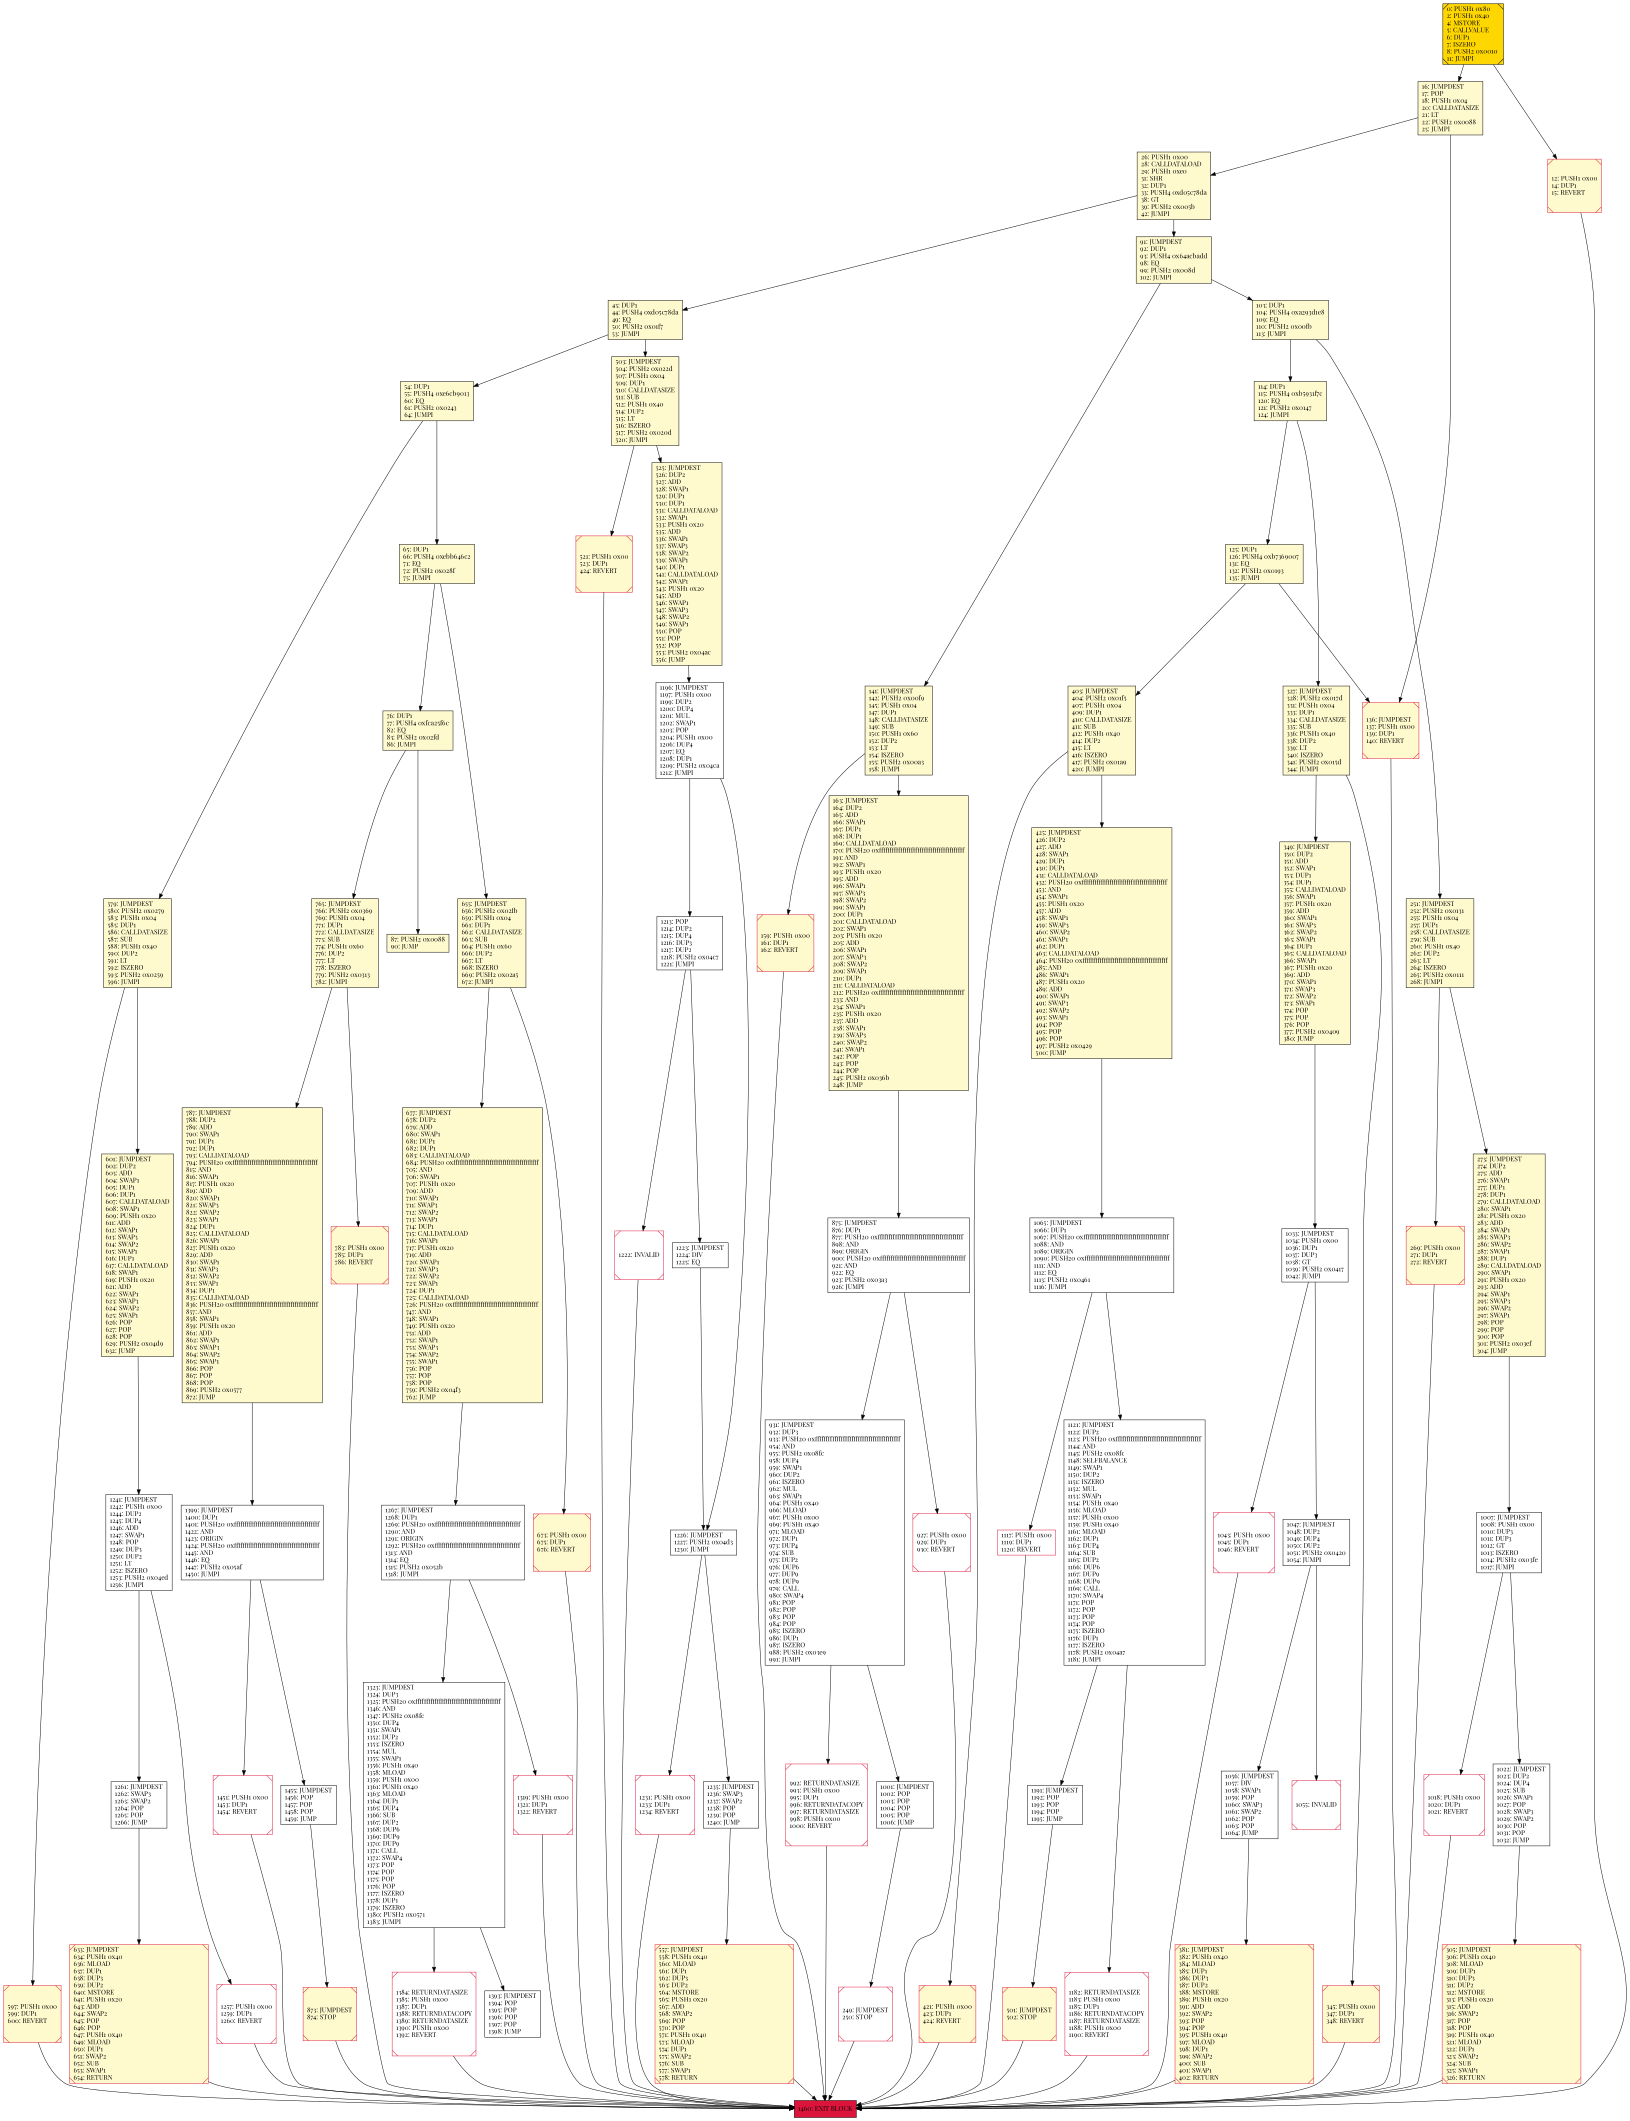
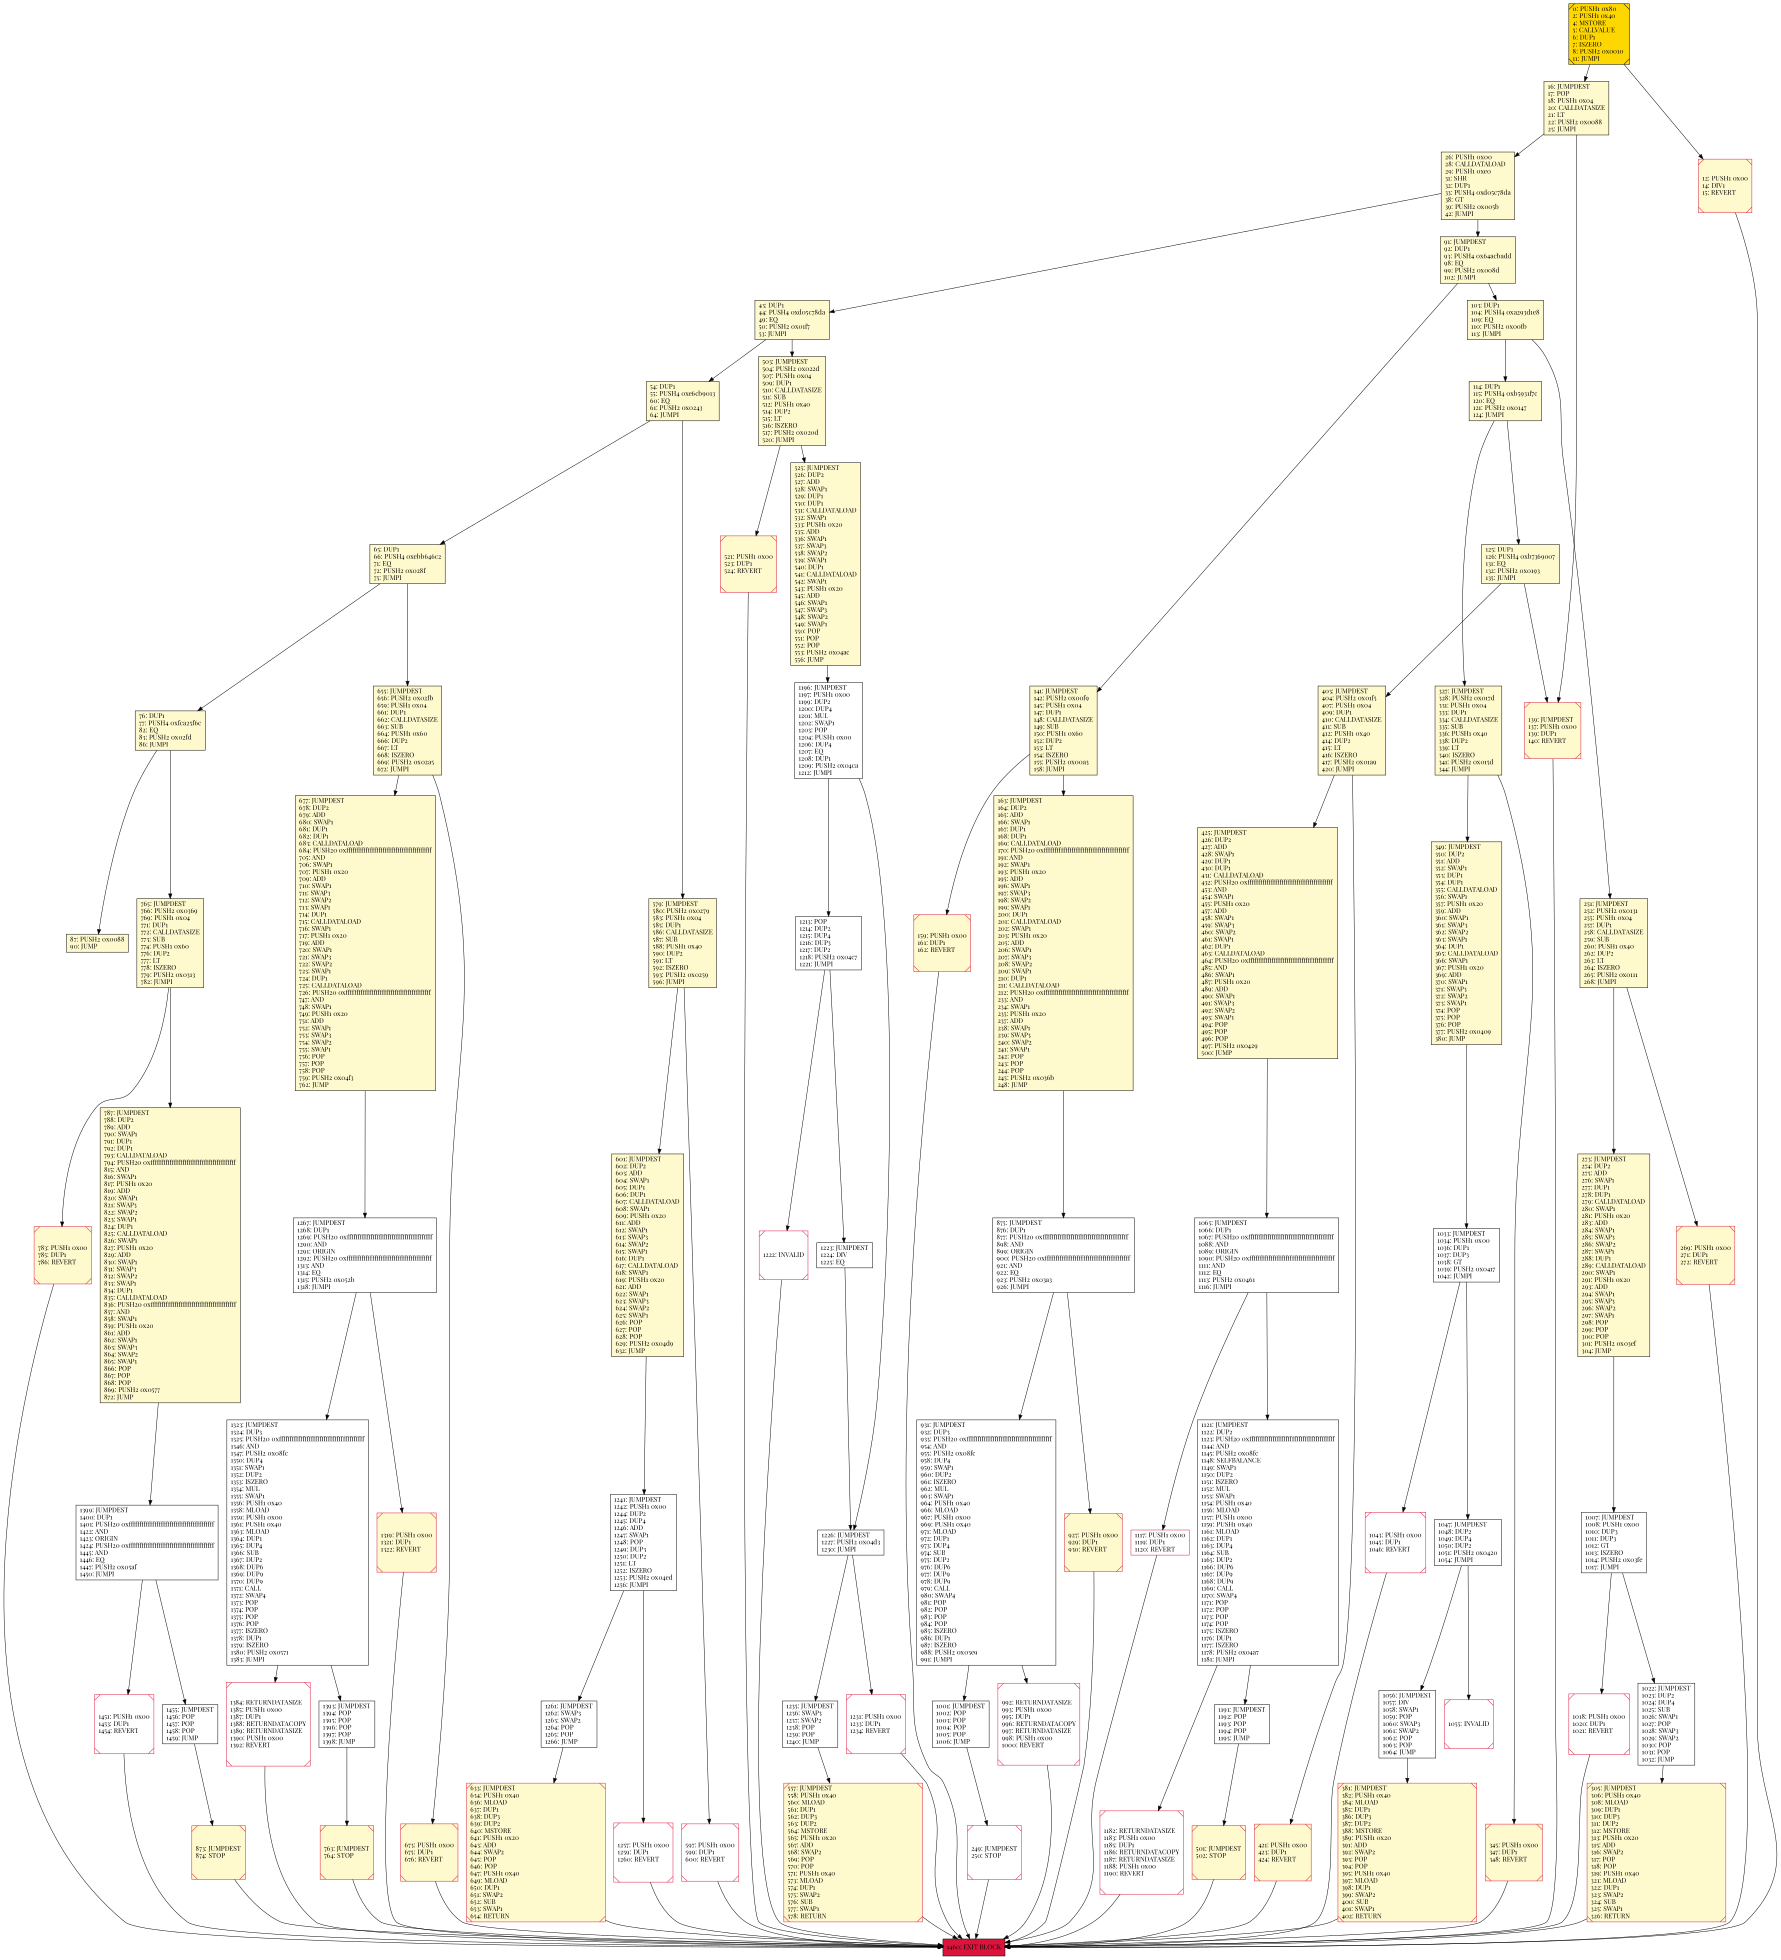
(1575, 186) -> (1725, 186)
(604, 564) -> (749, 564)
(1391, 731) -> (1553, 731)
(942, 1543) -> (1093, 1543)
(543, 1805) -> (407, 1543)
none -> (347, 1853)
(32, 2014) -> (710, 1853)
